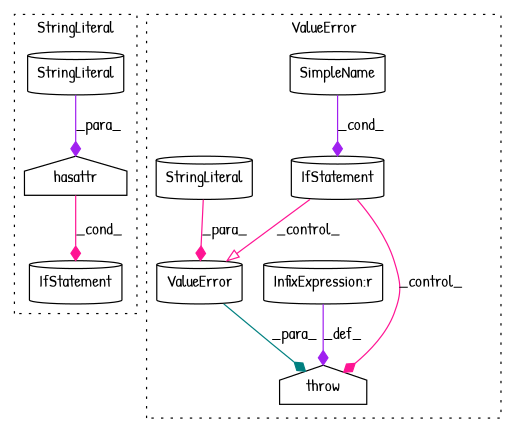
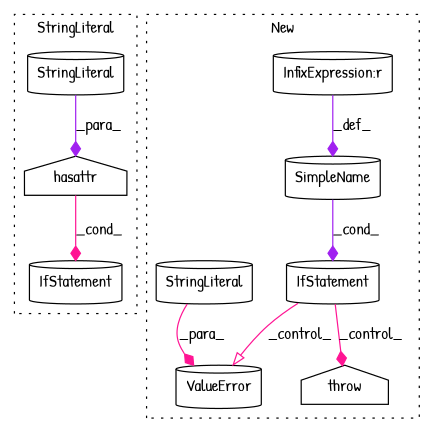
(324, 28) -> (283, 28)
(323, 327) -> (333, 118)
(259, 333) -> none
